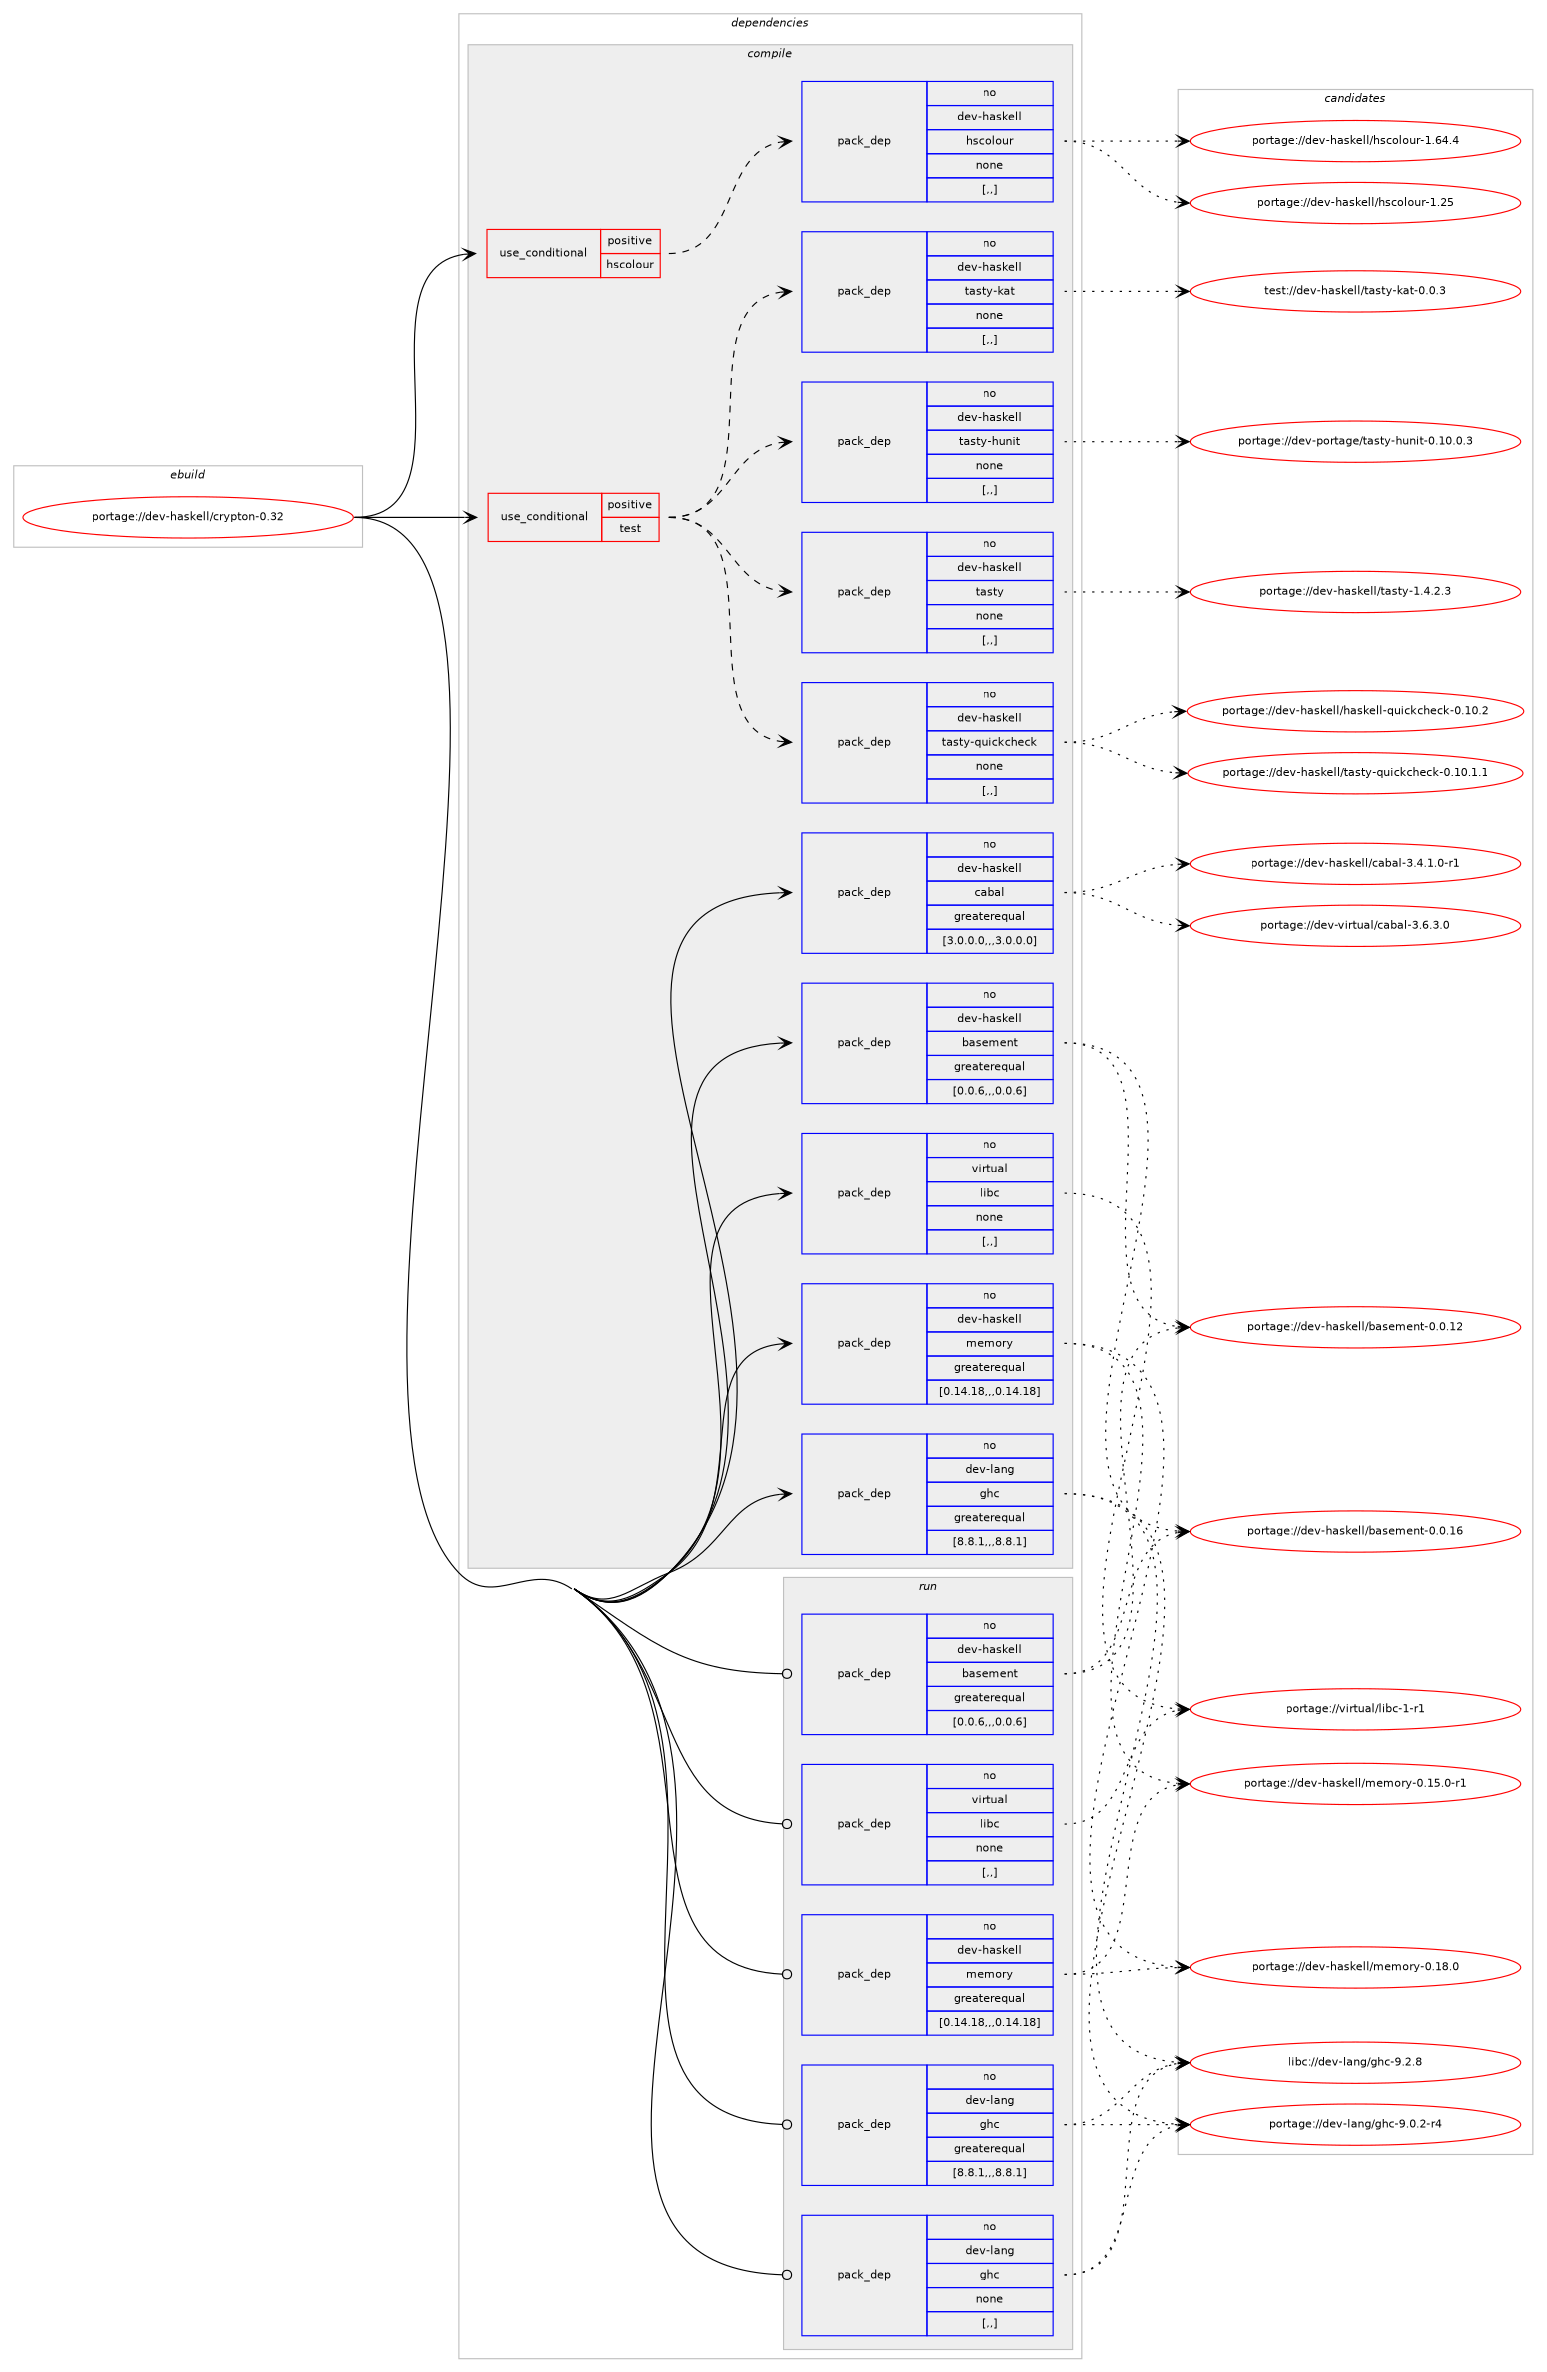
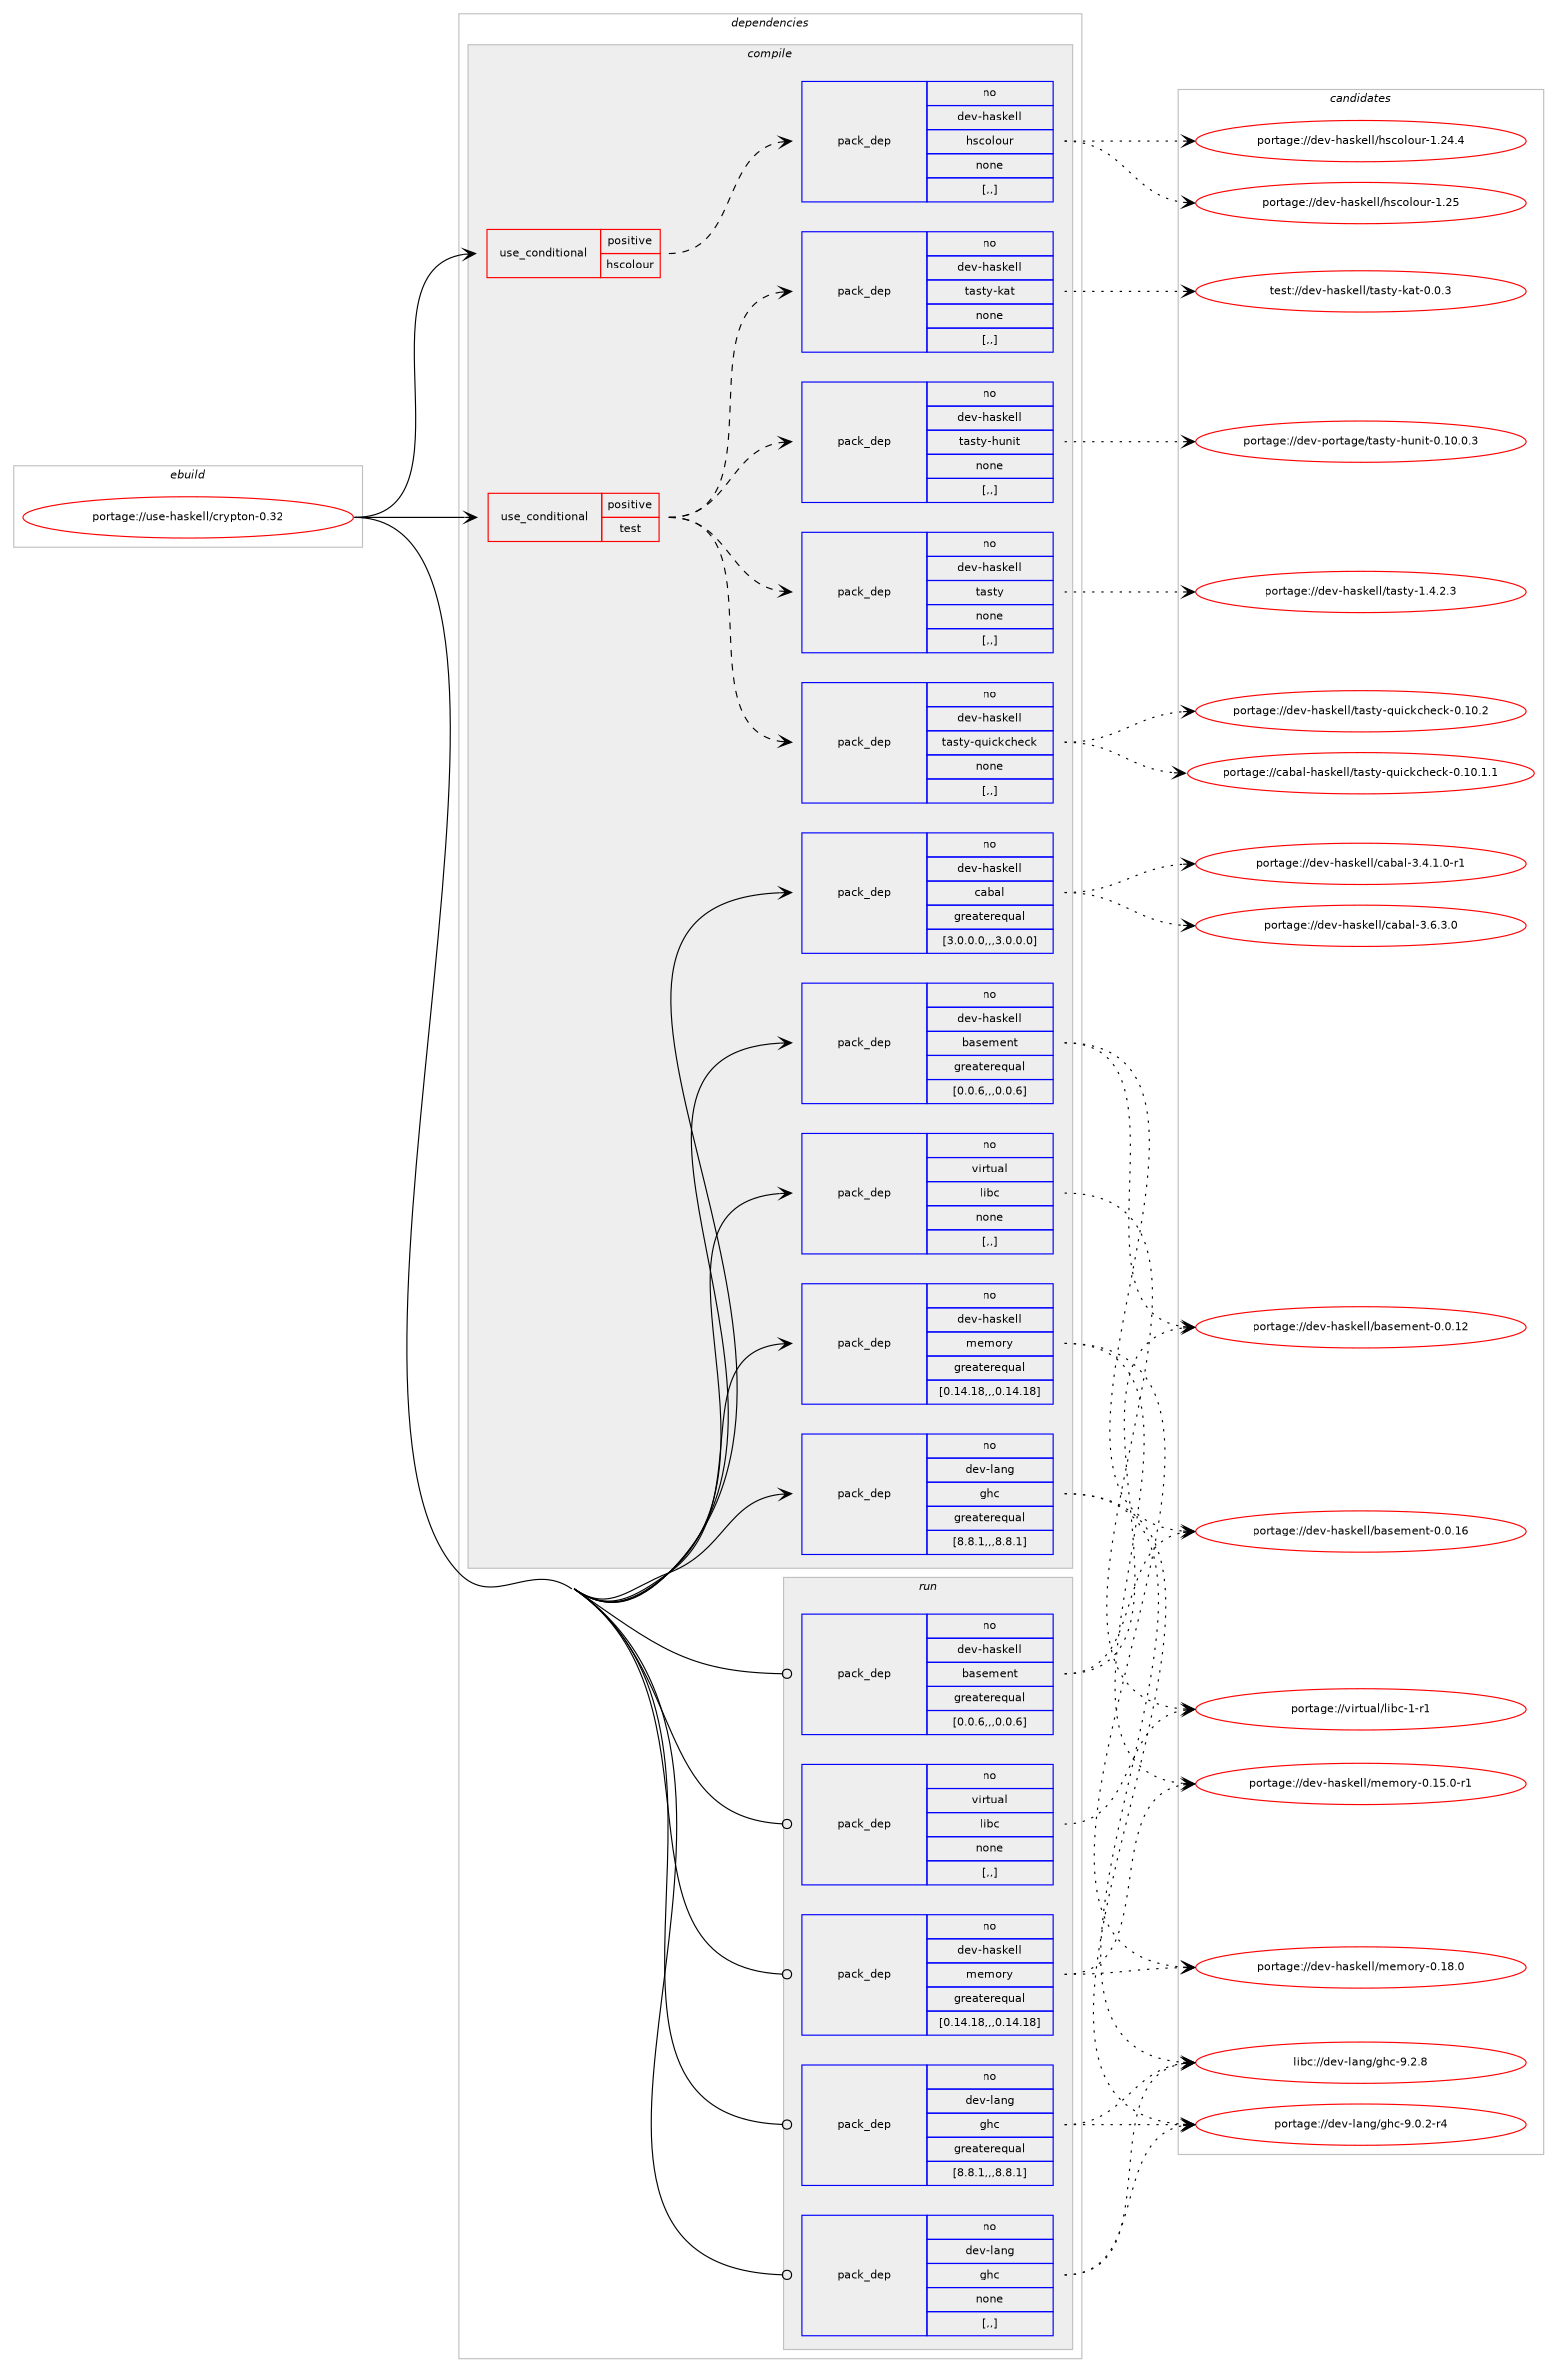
(1356, 141) -> (1361, 141)
(188, 517) -> (188, 517)
(1356, 711) -> (1361, 711)
(1356, 773) -> (1361, 773)
(1356, 926) -> (1361, 926)
